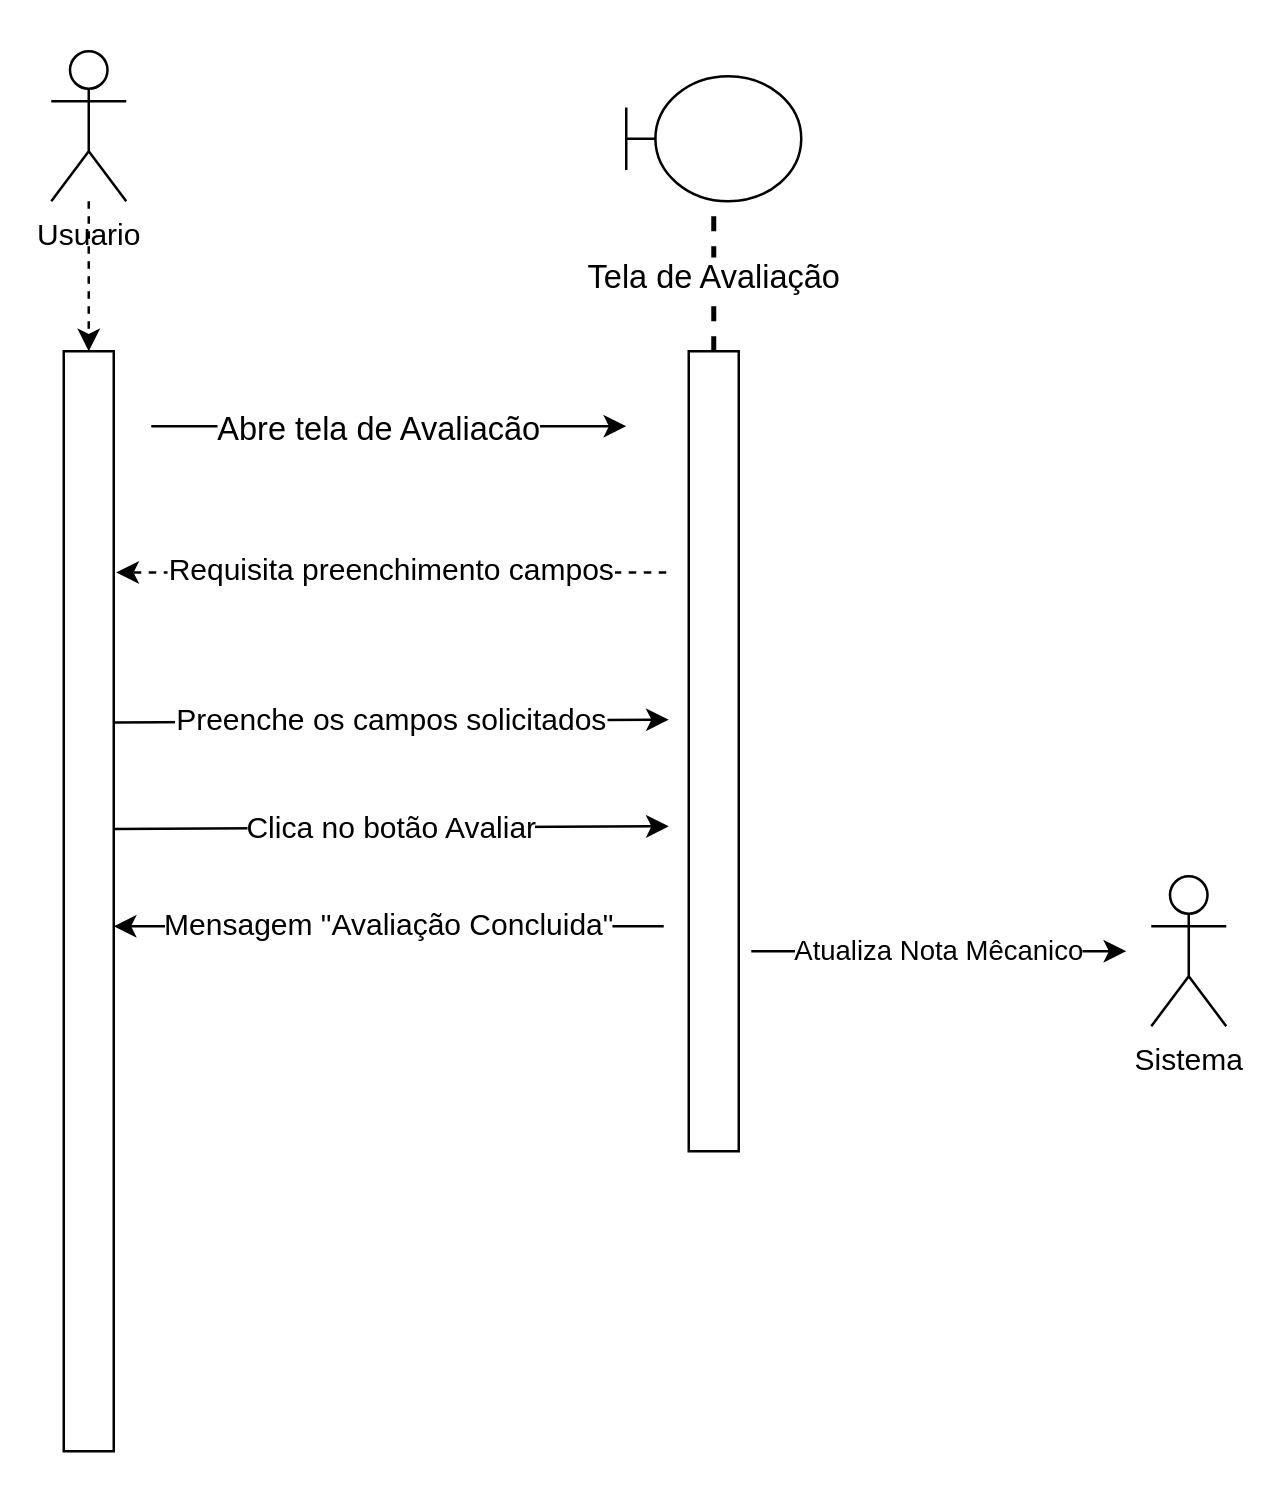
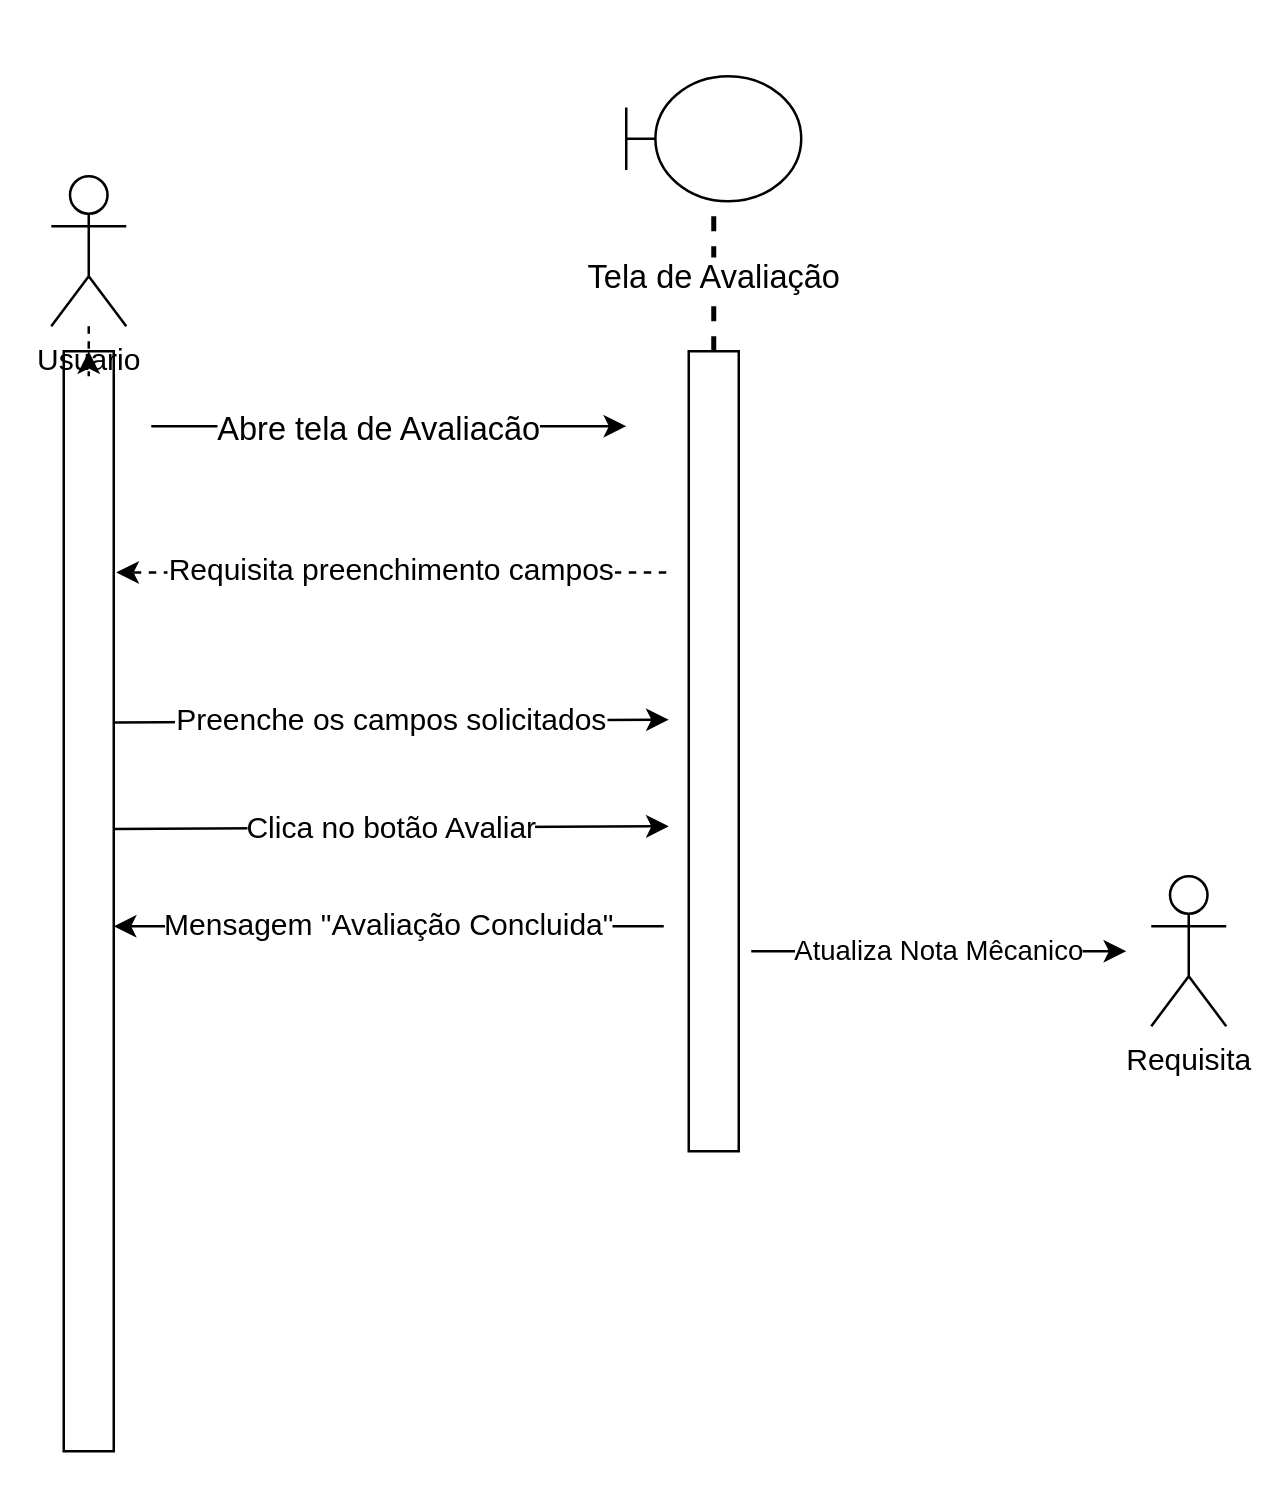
(89, 126) -> (89, 251)
(1190, 1062) -> (1190, 1062)
